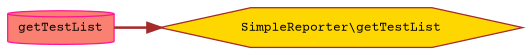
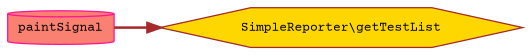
(61, 28) -> (61, 28)
